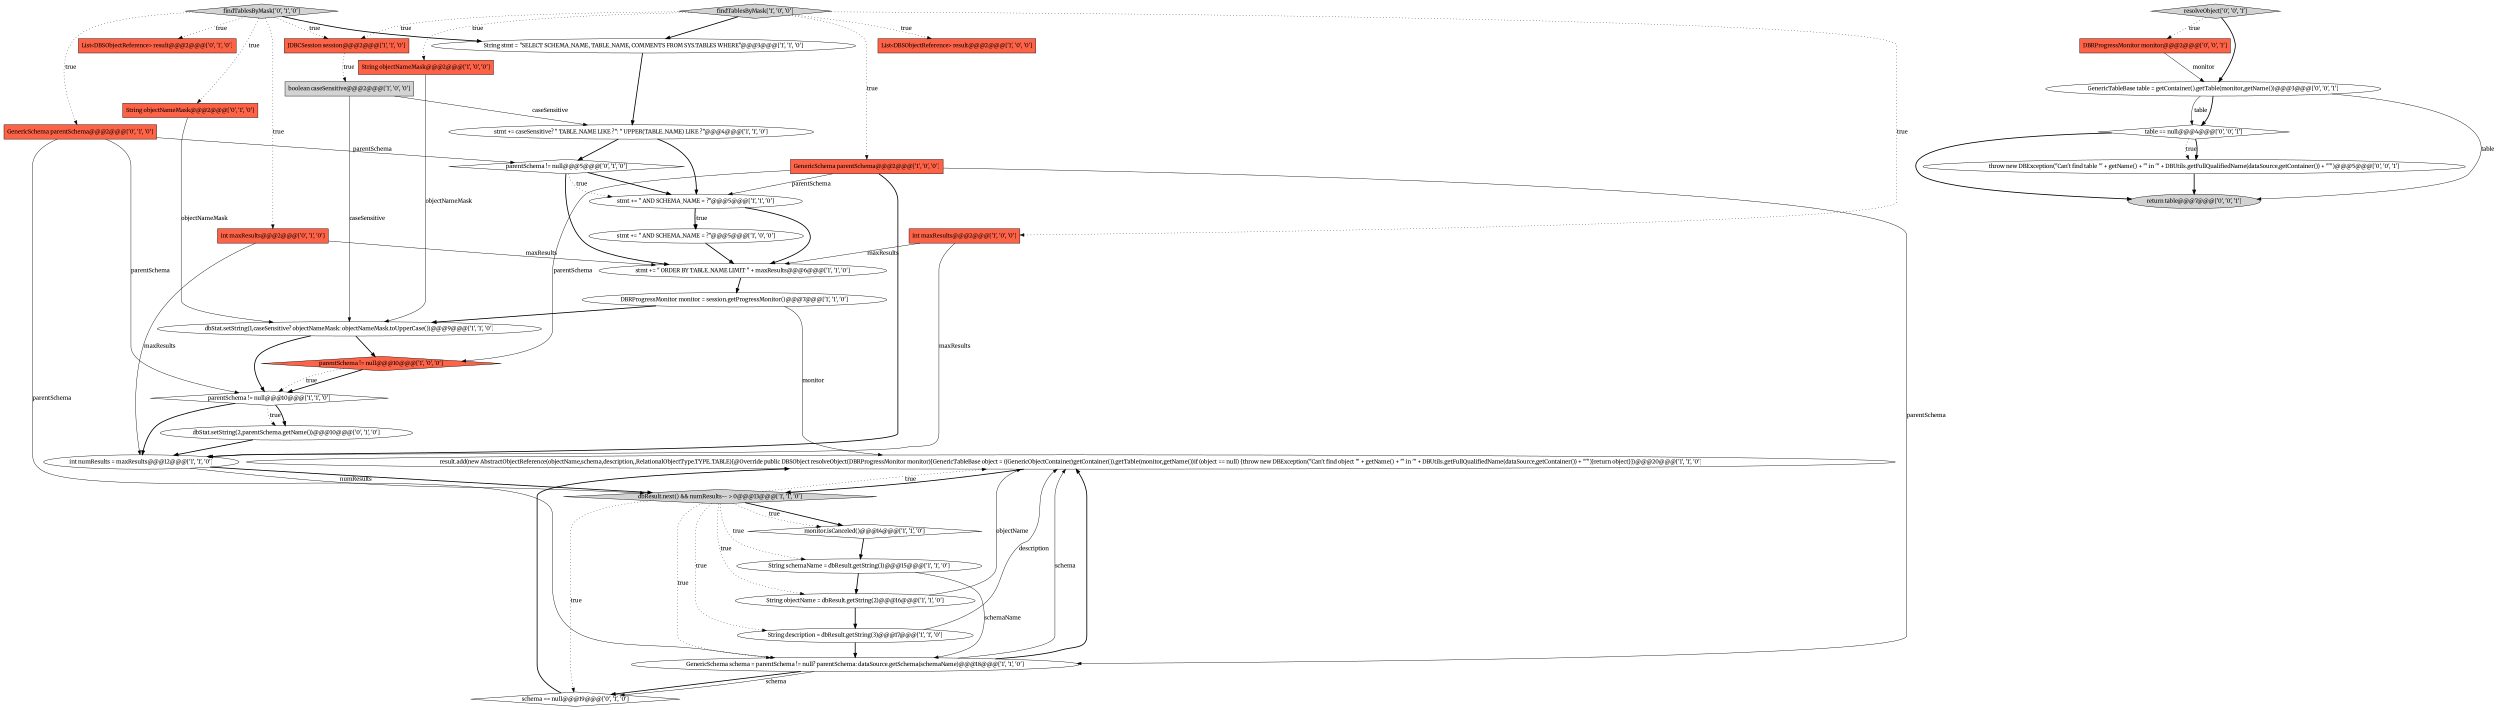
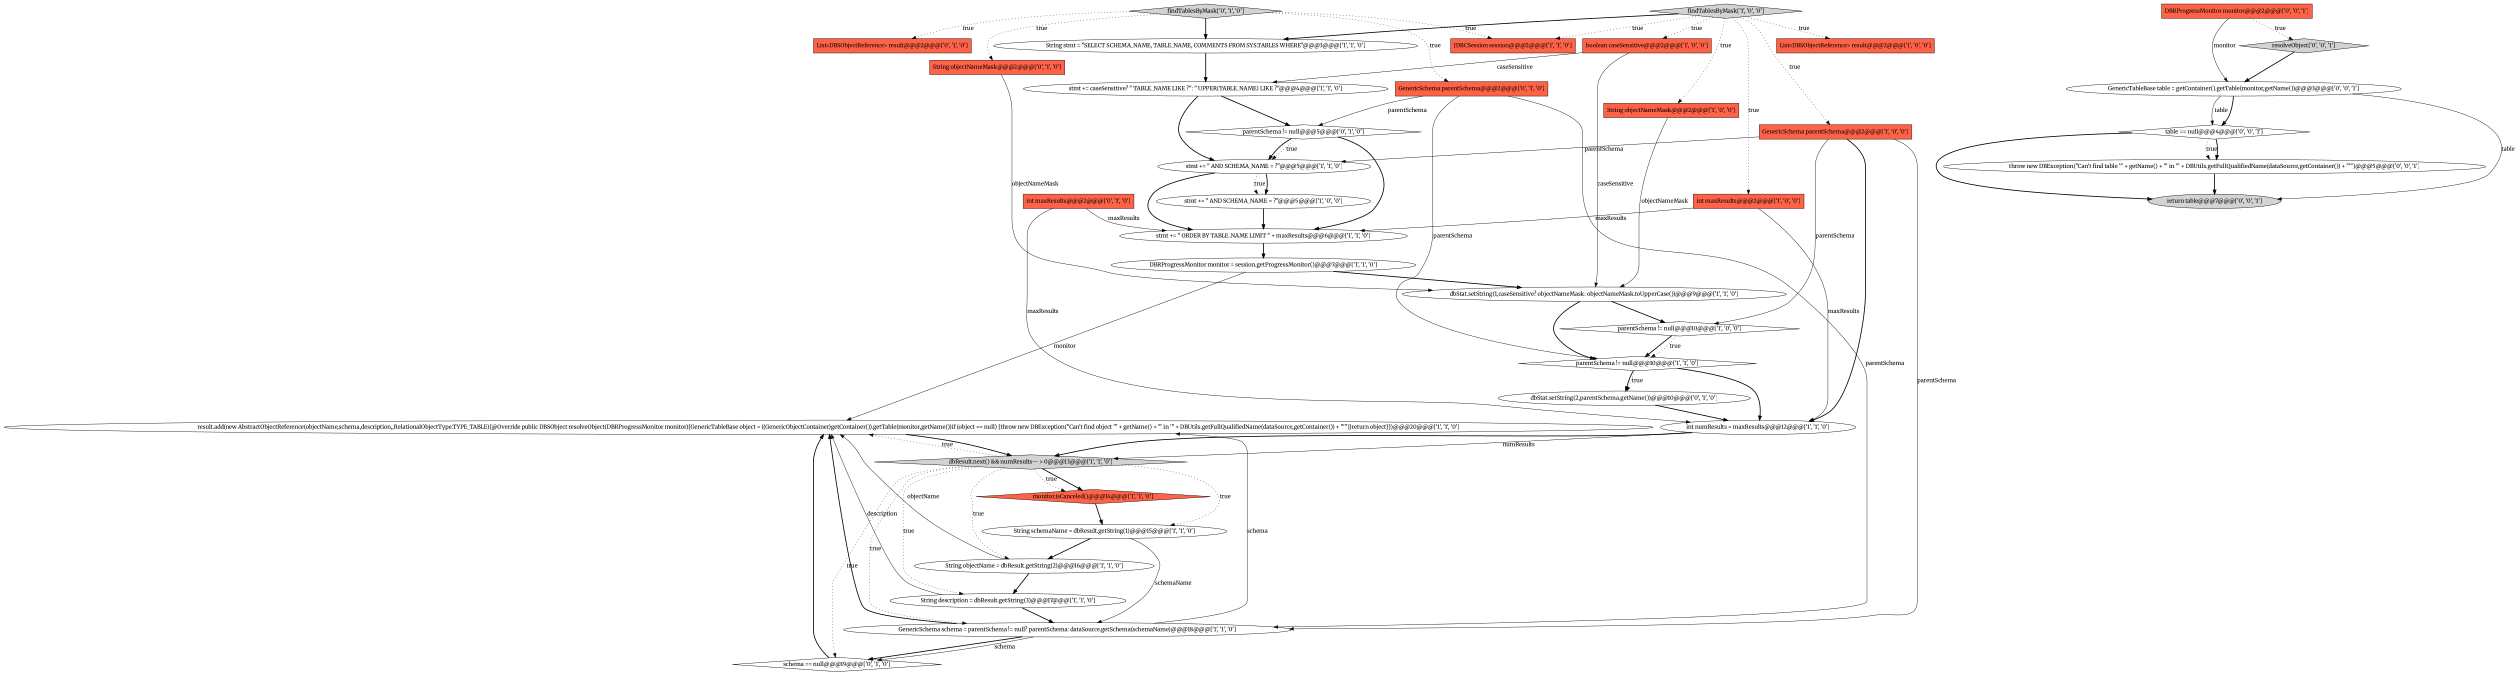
(2188, 27) -> (2270, 28)
(343, 65) -> (1690, 27)
(349, 89) -> (1647, 46)
(273, 121) -> none
(381, 364) -> (1680, 329)
(865, 531) -> (1093, 497)
